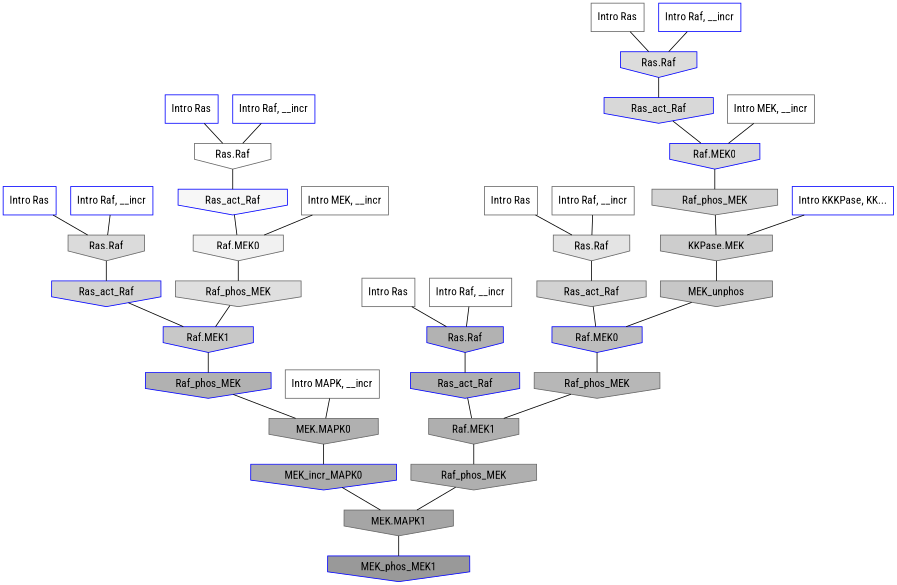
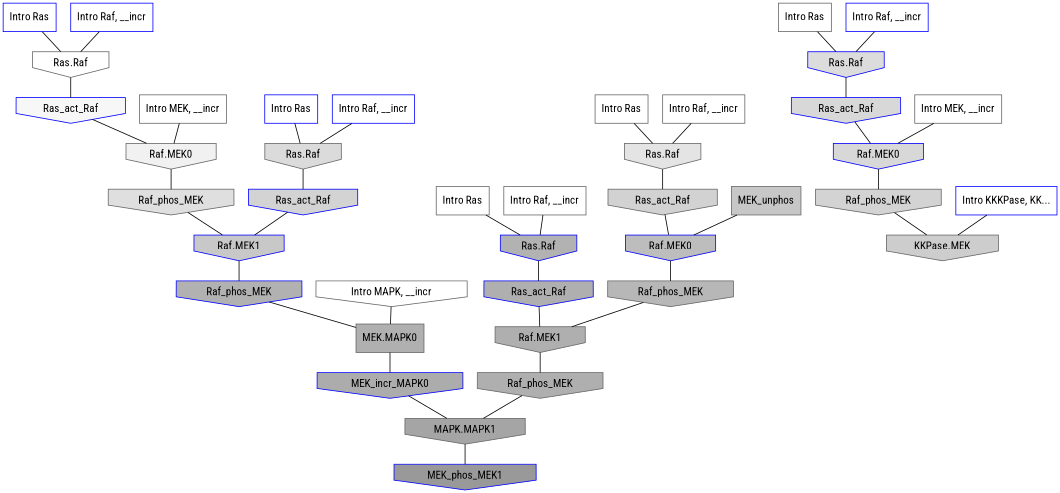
(716, 271) -> none
(716, 292) -> (766, 201)
(332, 384) -> (392, 292)
(324, 430) -> (390, 338)
(399, 522) -> (465, 430)
